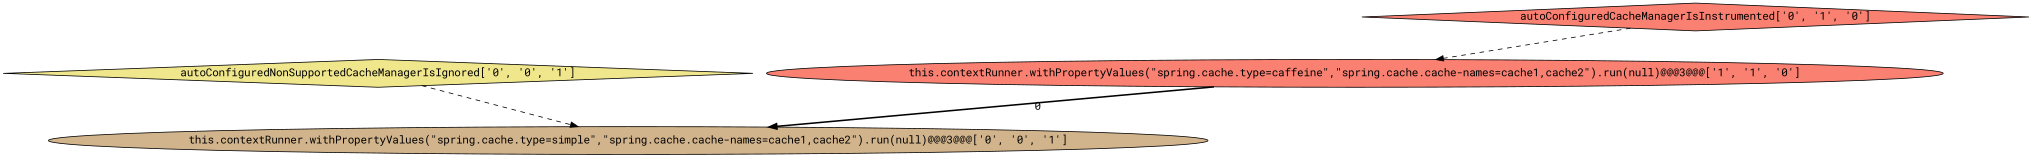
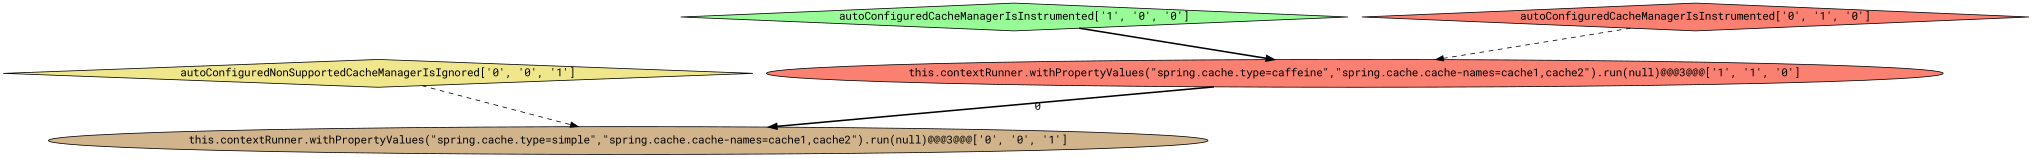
none -> (1014, 17)
